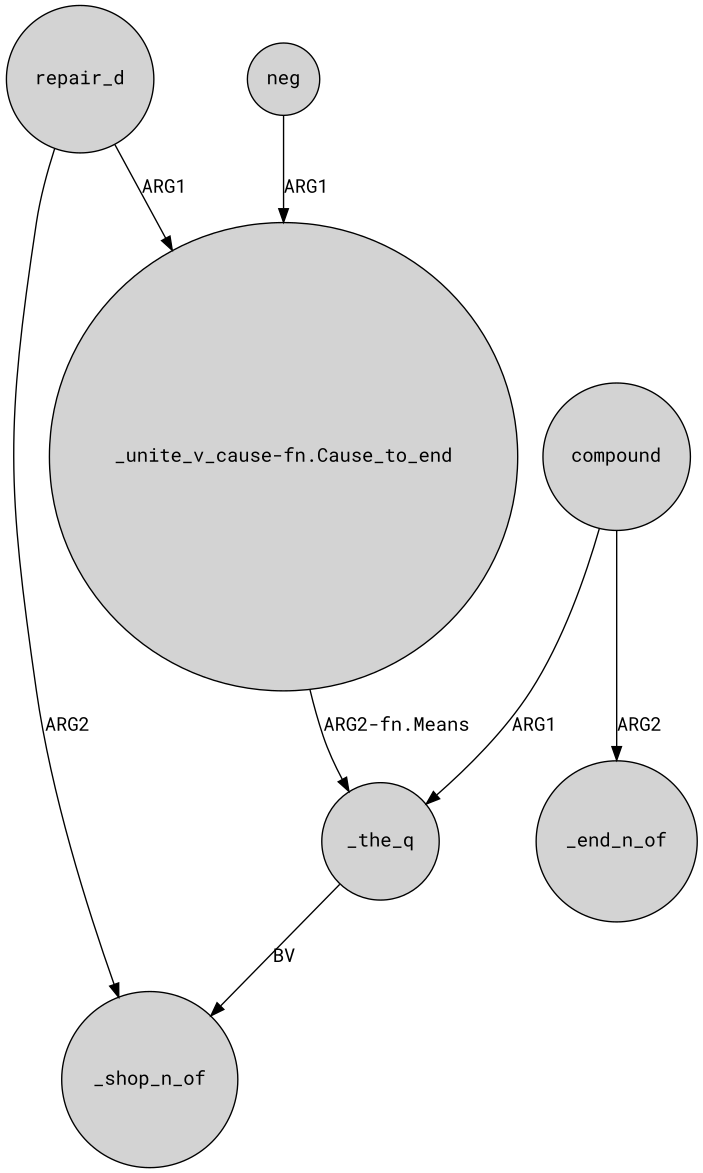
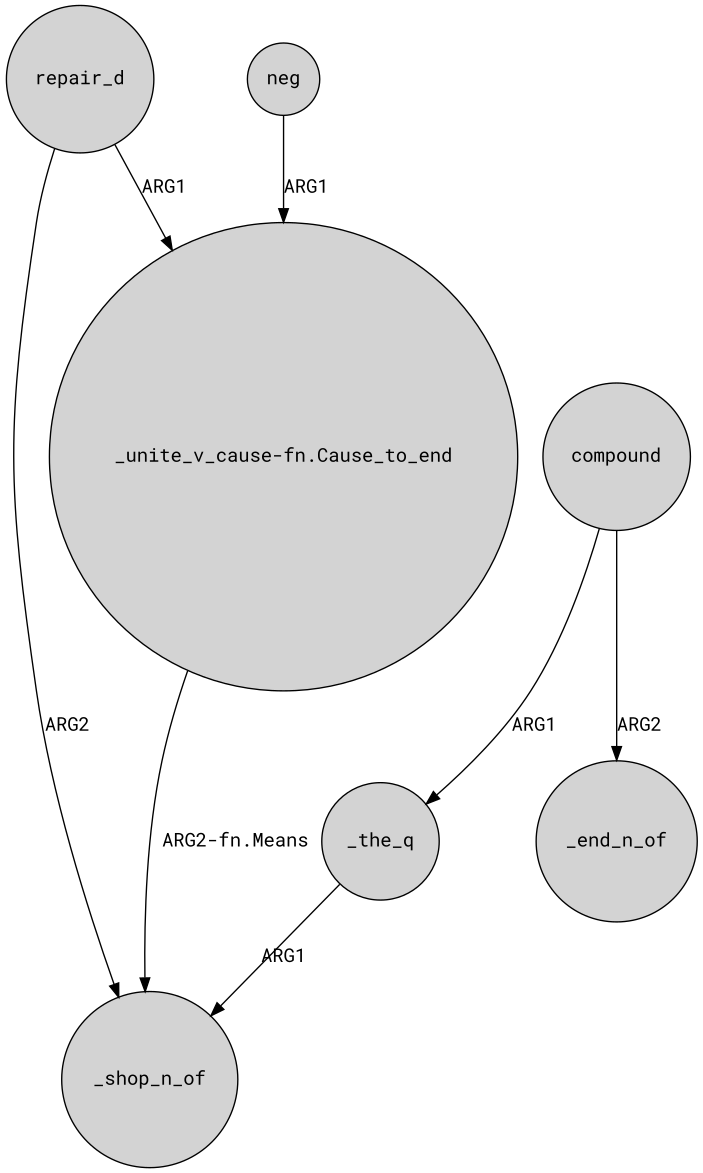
(323, 736) -> (152, 822)
(284, 957) -> (284, 957)
